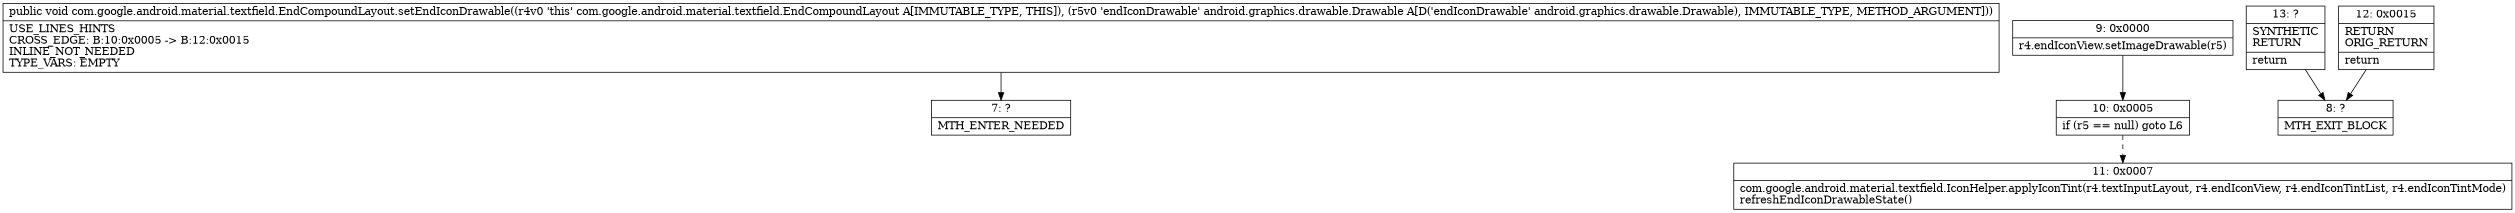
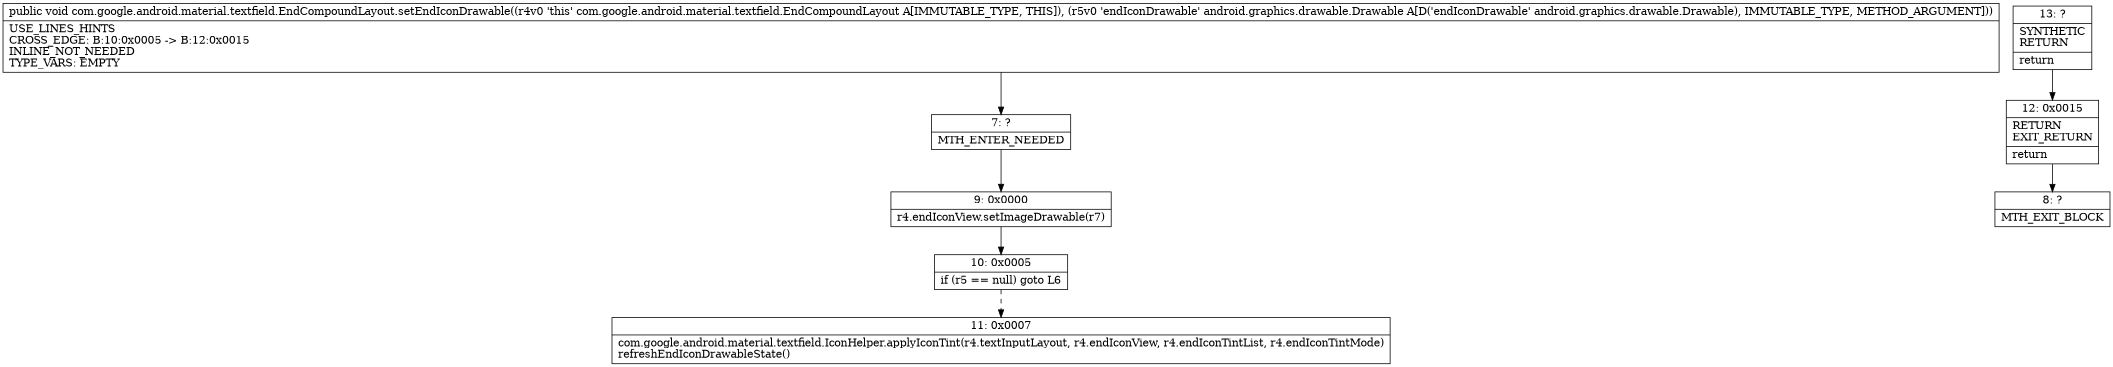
(2386, 43) -> (2052, 137)
(2123, 46) -> (1001, 218)
(2313, 82) -> (2052, 81)
none -> (1001, 167)
